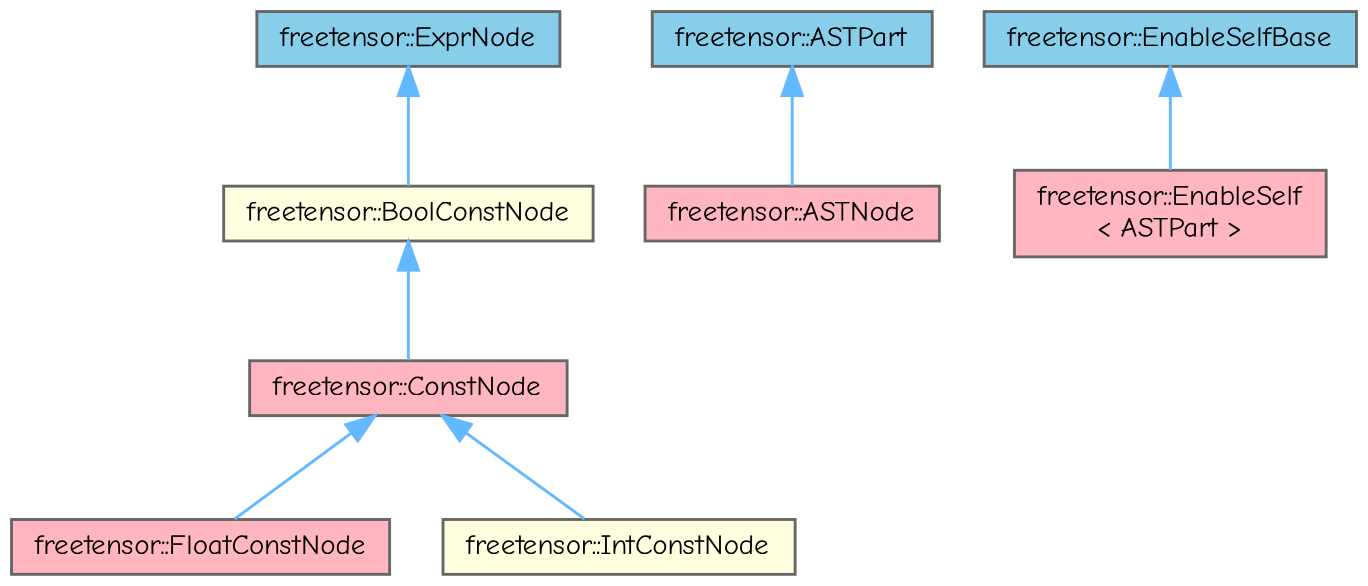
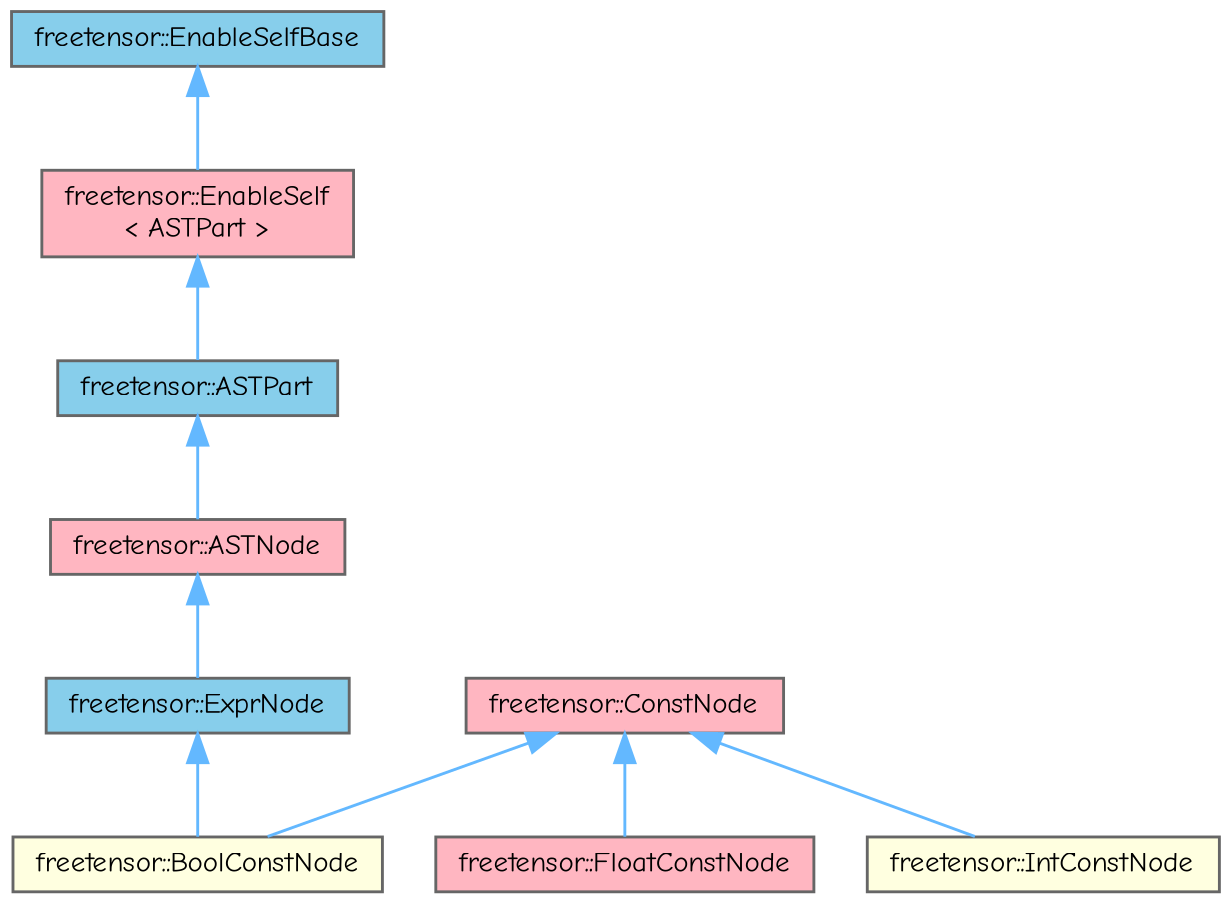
(408, 316) -> (398, 790)
none -> (198, 323)
none -> (198, 641)
